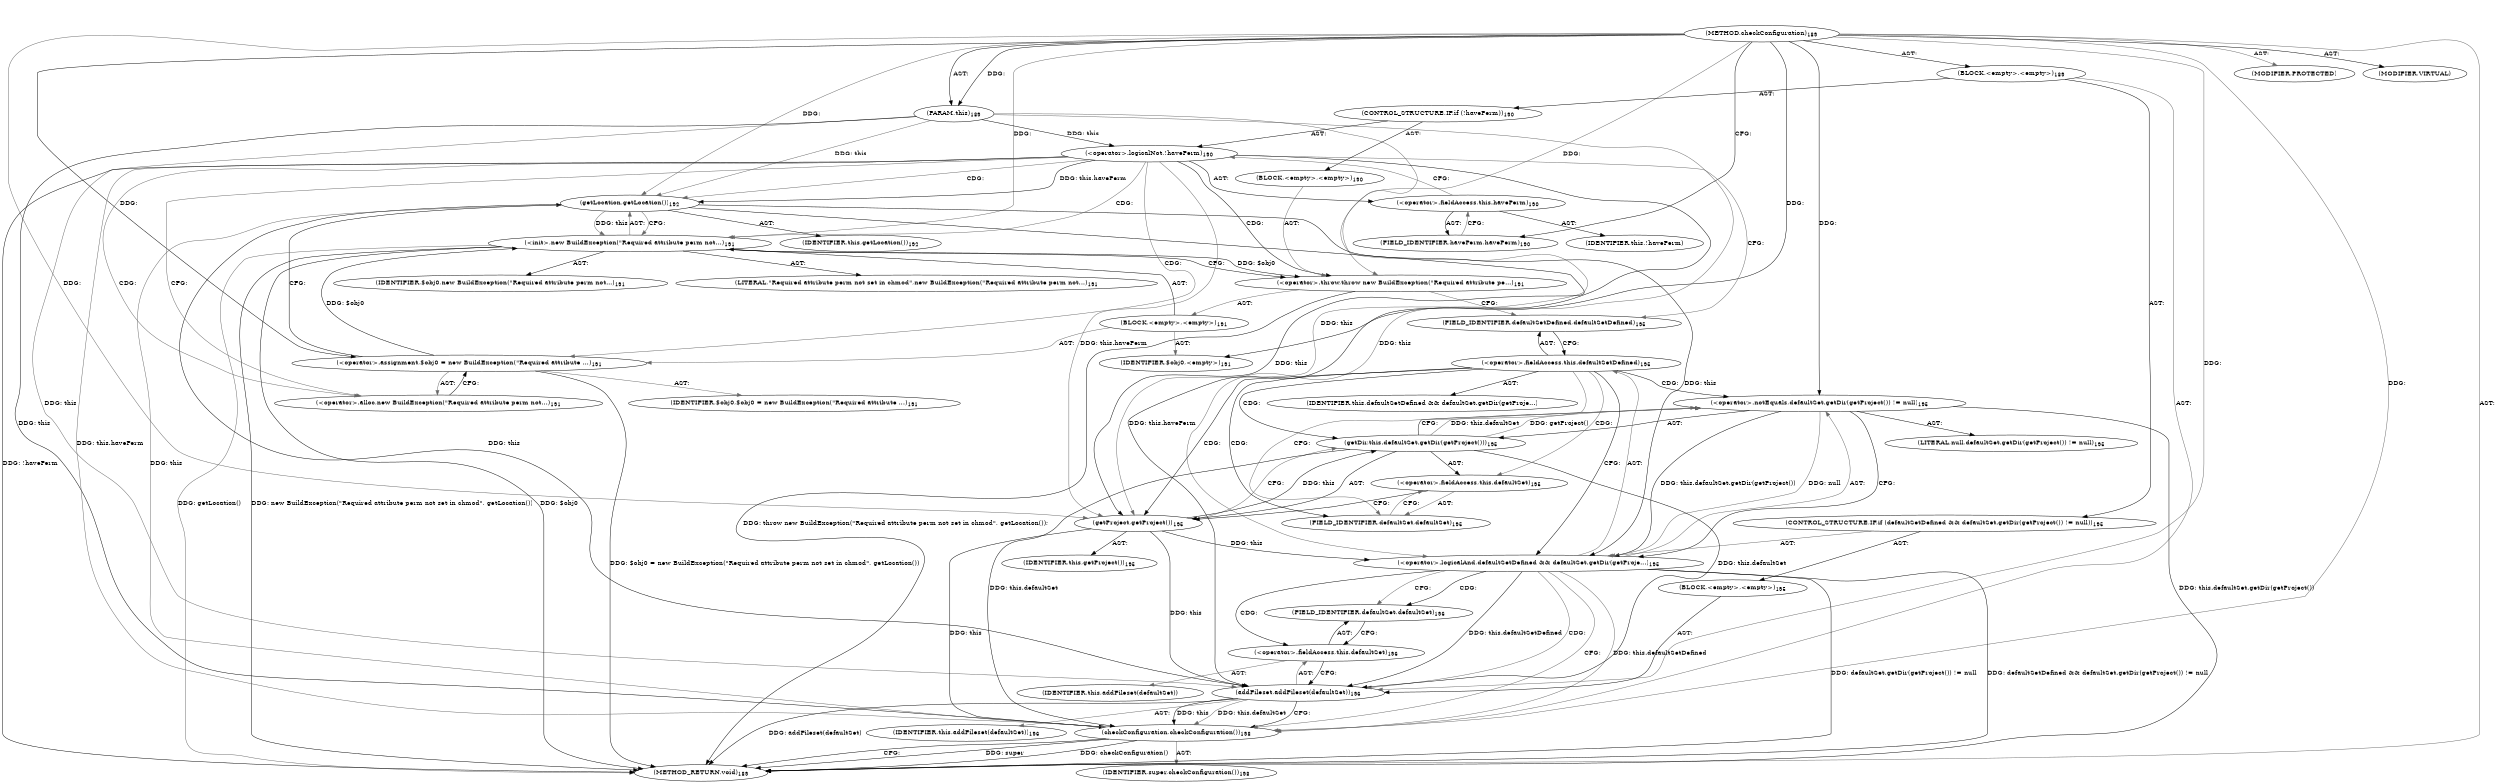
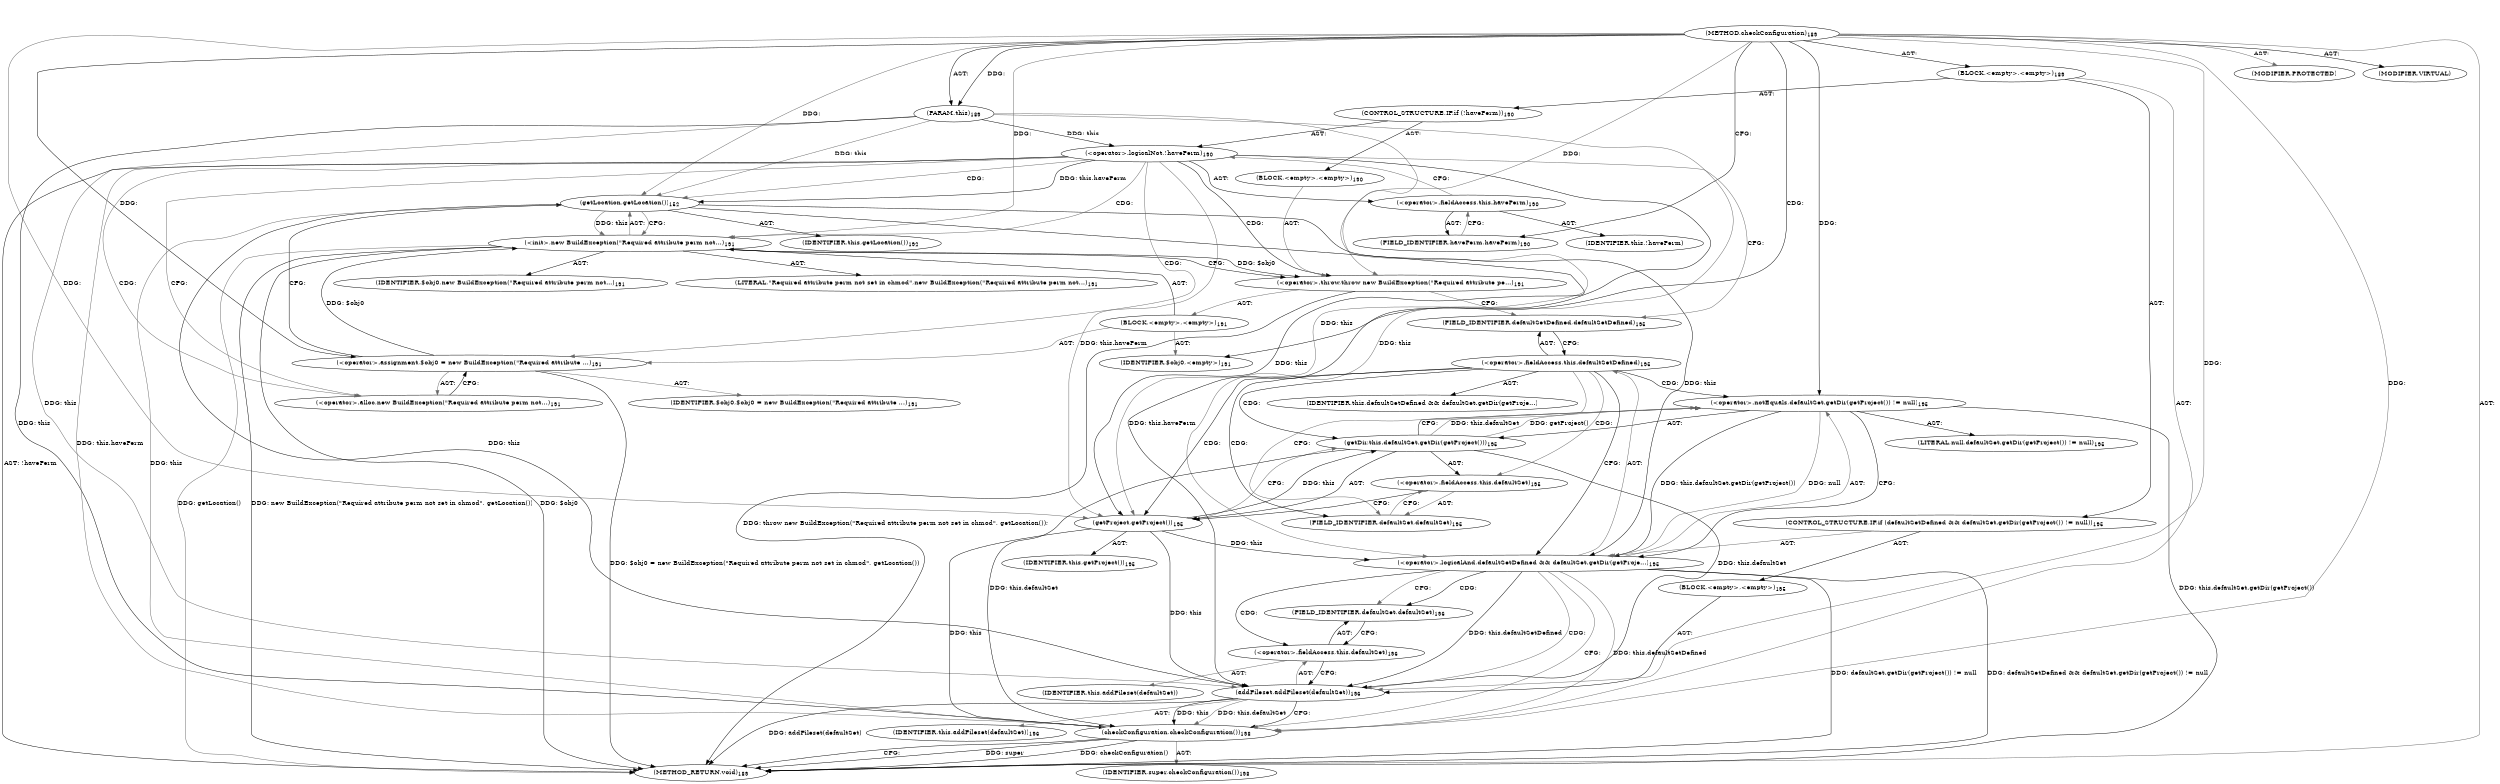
(674, 203) -> (674, 203)
(1796, 203) -> (1796, 203)
(31, 463) -> (31, 463)
